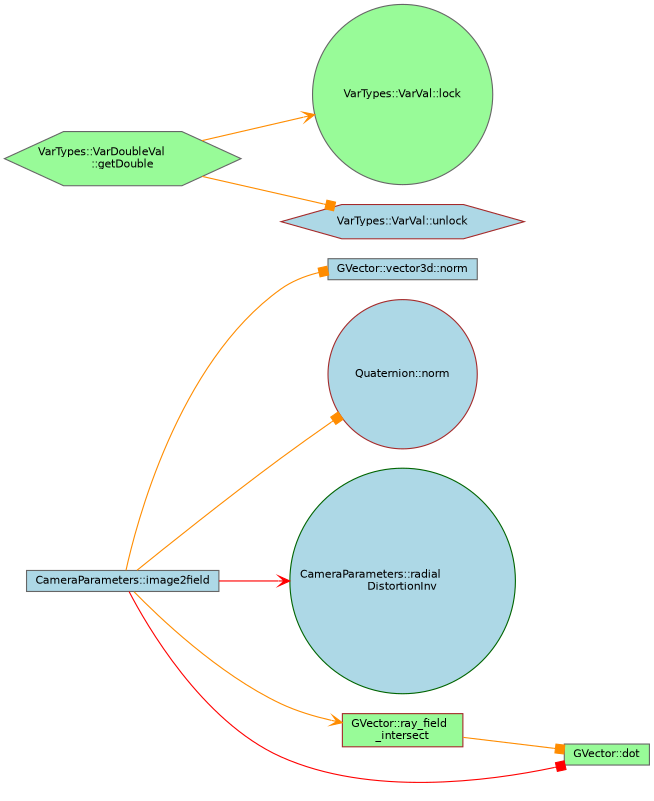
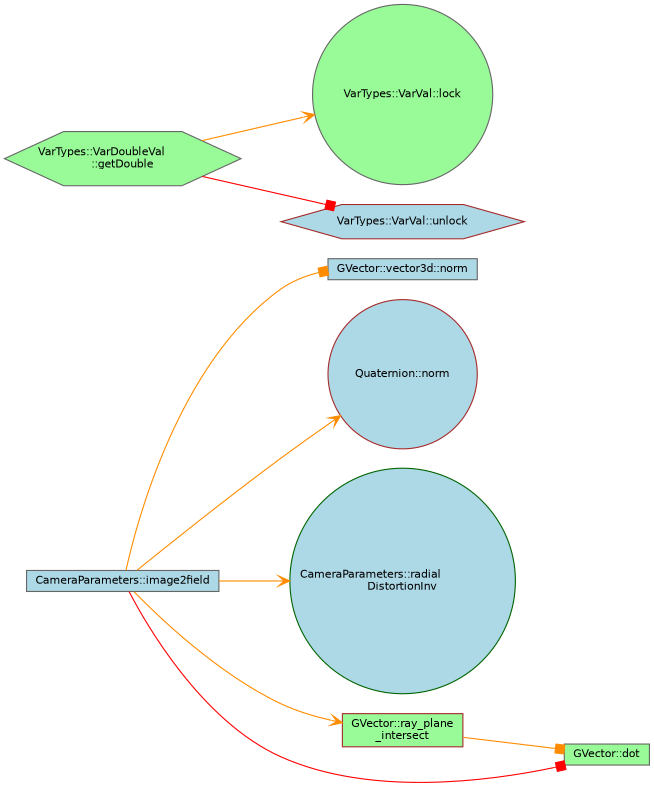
(263, 190) -> (263, 190)
(233, 494) -> (233, 494)
(249, 581) -> (249, 581)
(403, 730) -> (403, 730)
